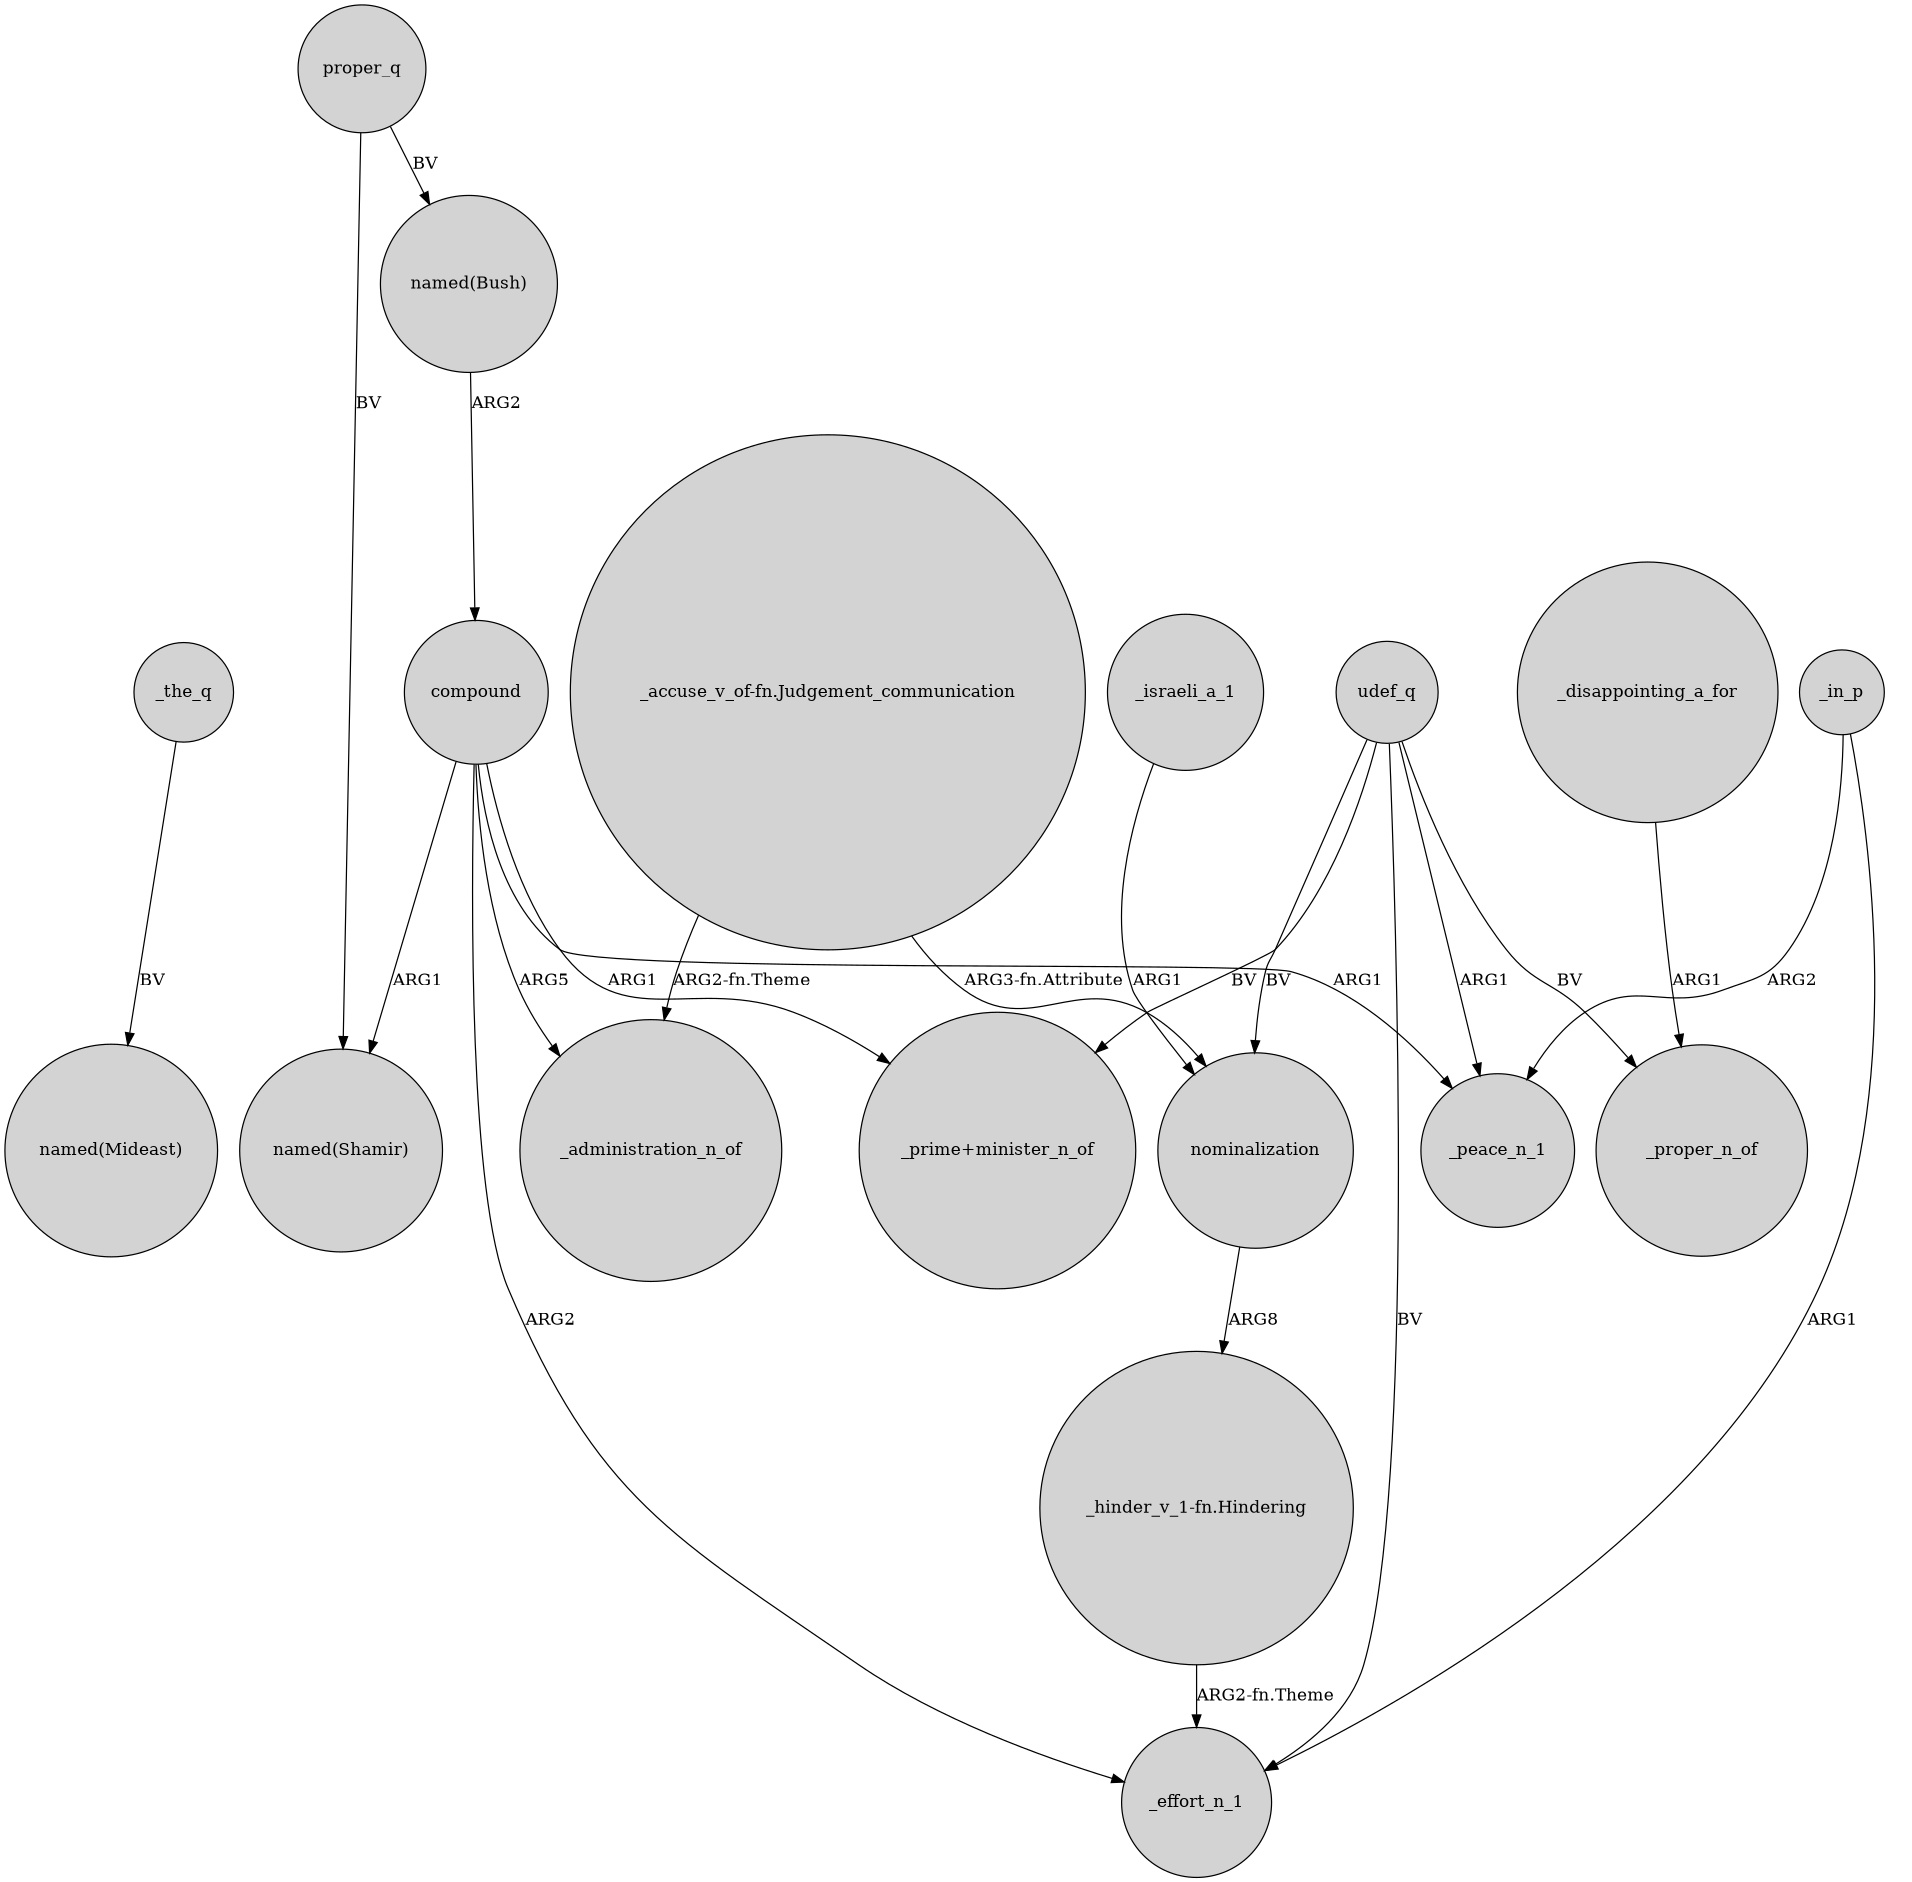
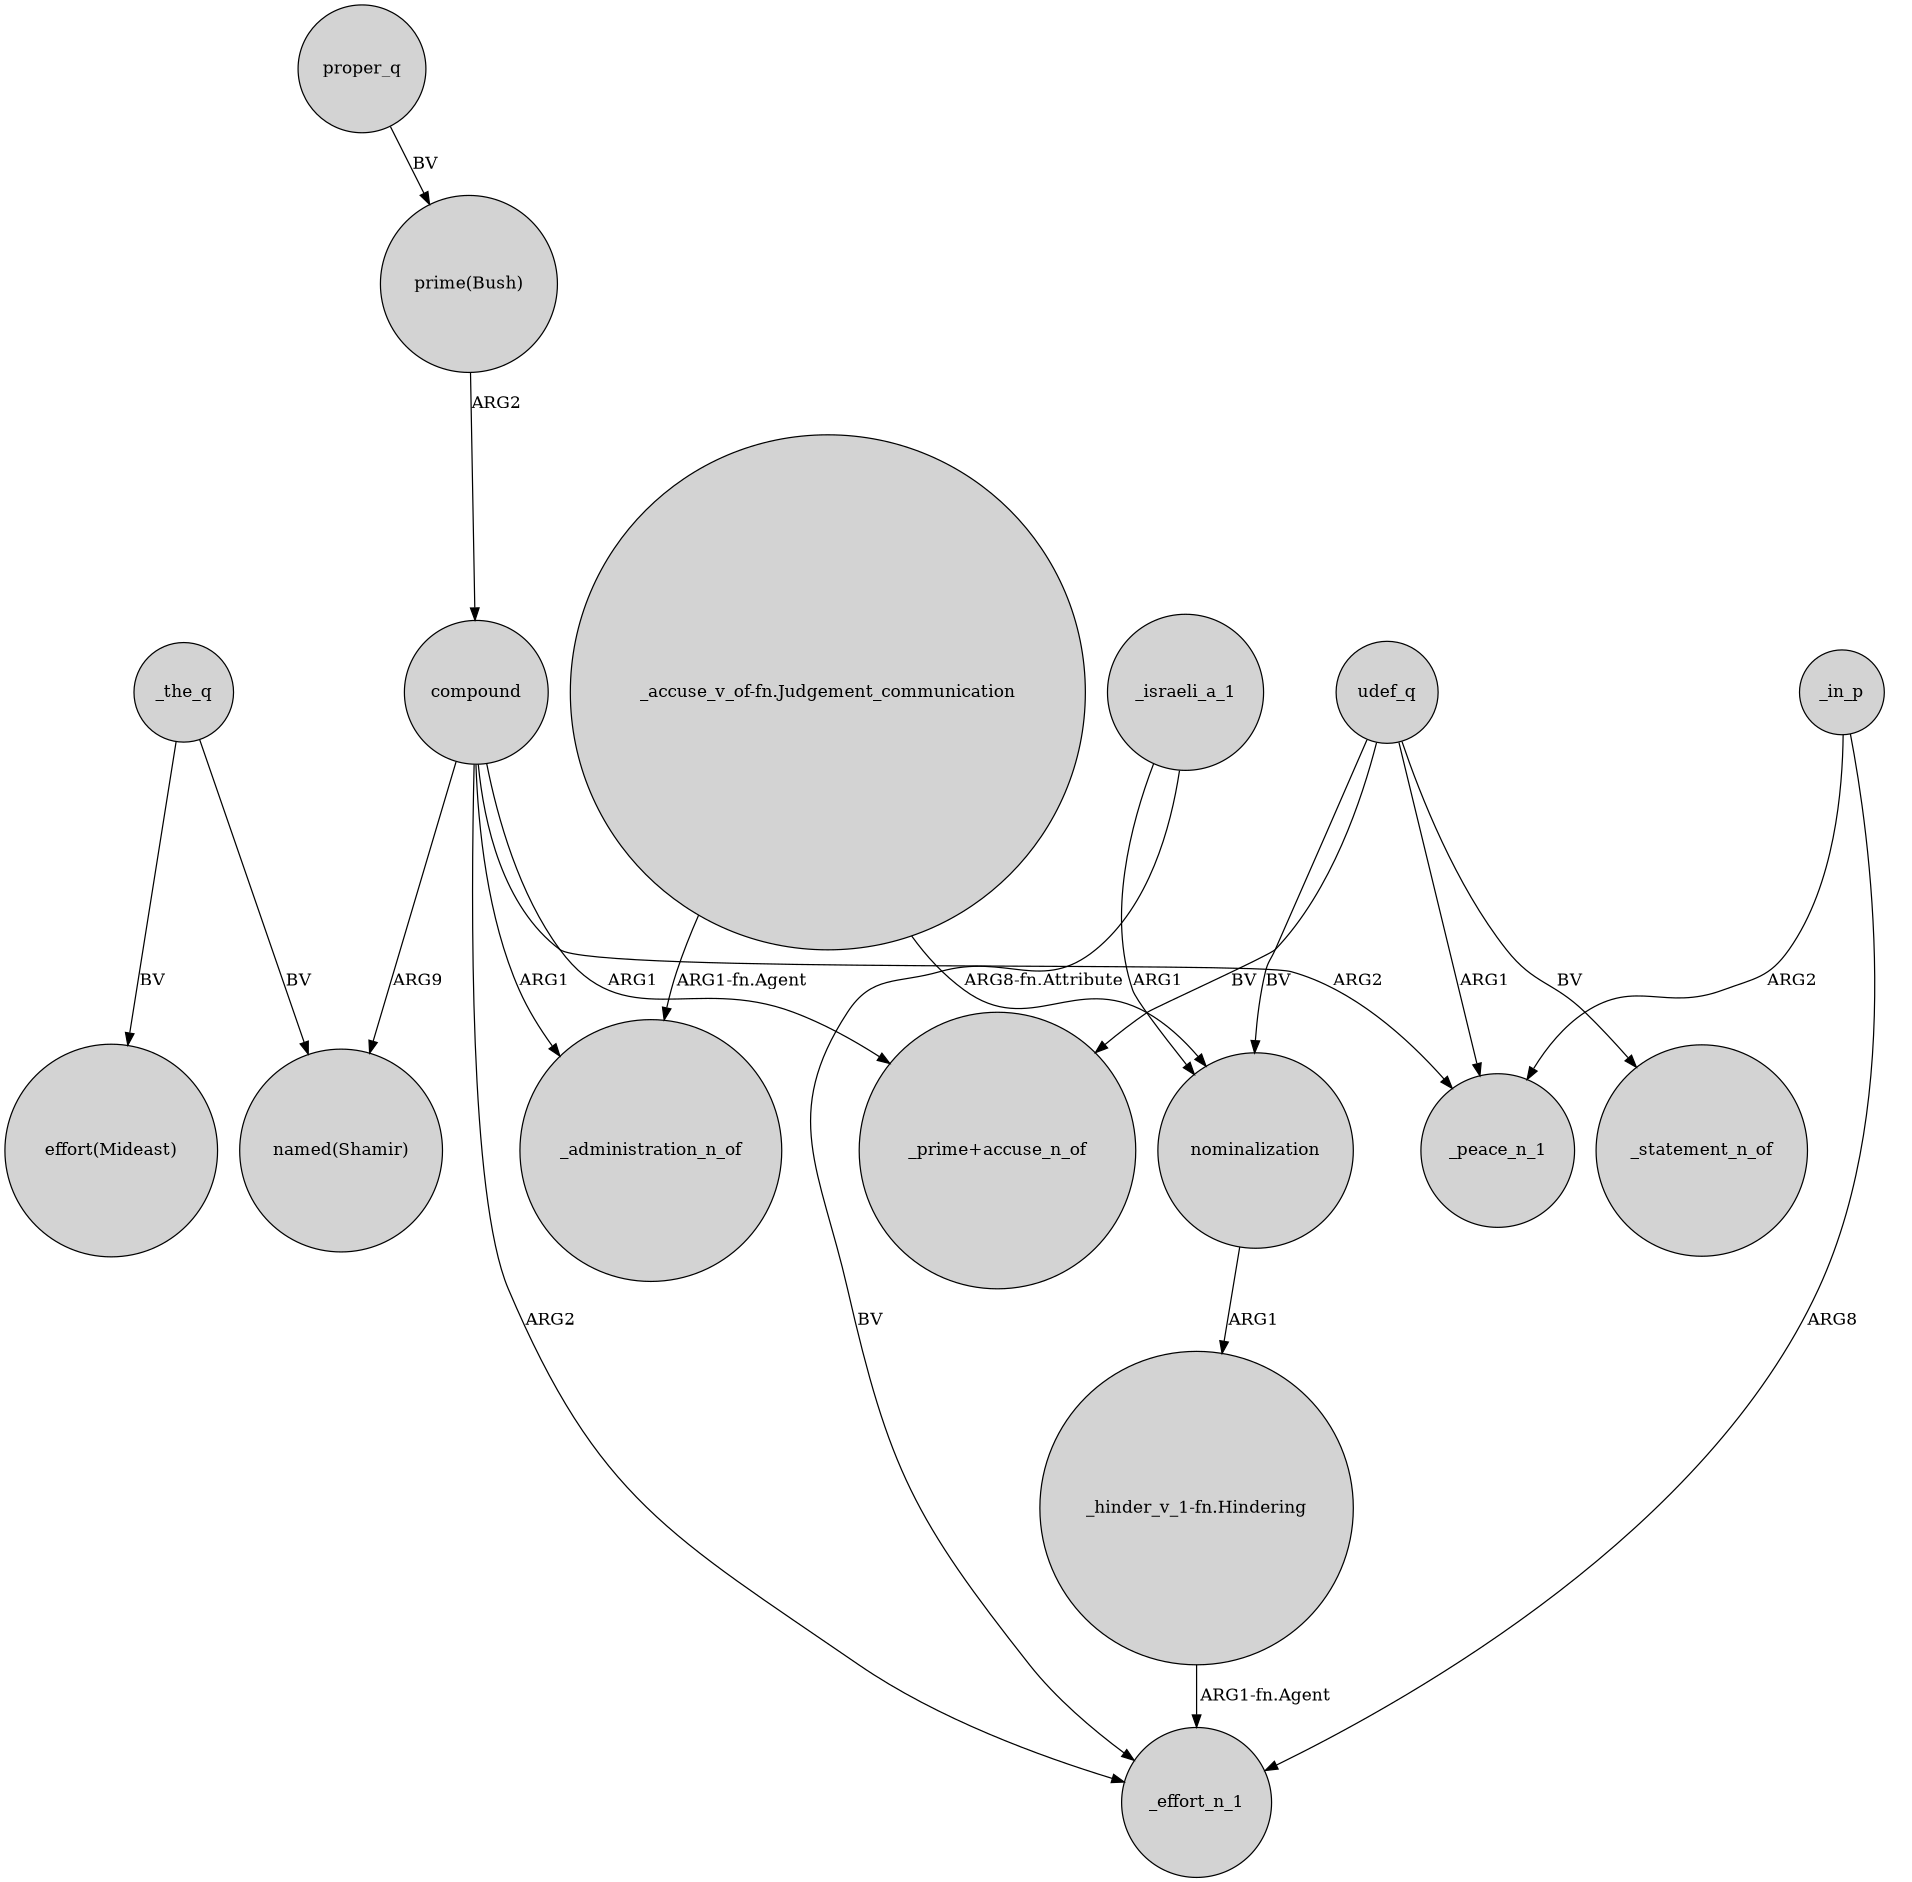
(469, 284) -> (469, 284)
(352, 585) -> (252, 891)
(1648, 692) -> none
(418, 981) -> (418, 981)
(545, 981) -> (545, 981)
(742, 981) -> (742, 981)
(1044, 981) -> (1044, 981)
(1358, 981) -> (1358, 981)
(111, 1151) -> (111, 1151)
(997, 1151) -> (997, 1151)
(1702, 1151) -> (1702, 1151)
(1397, 1273) -> (821, 1190)
(1254, 1320) -> (1254, 1320)
(1833, 1320) -> (1833, 1320)
(1265, 1696) -> (1265, 1696)
